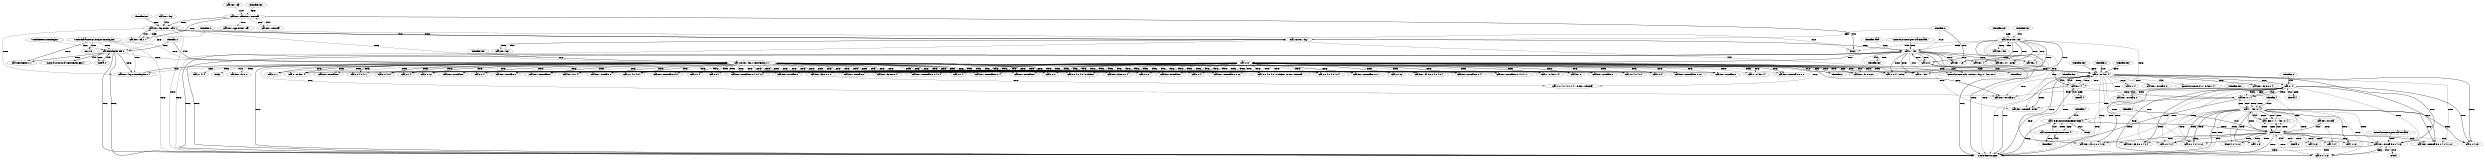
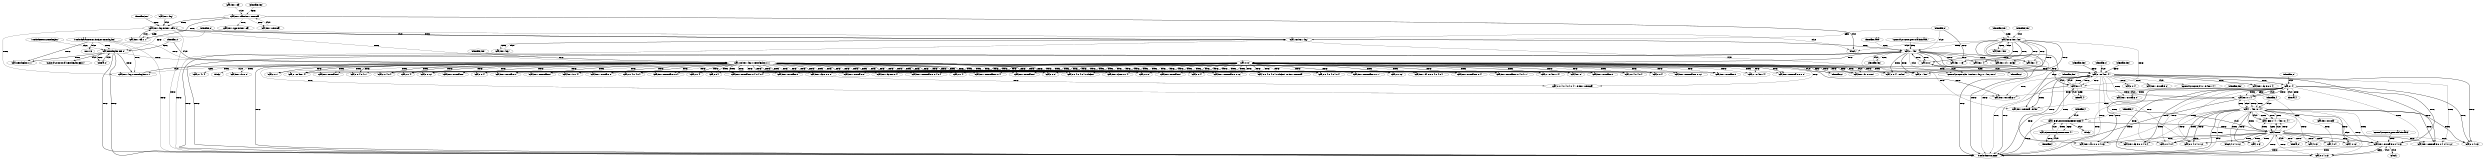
(2041, 55) -> (2041, 55)
none -> (1082, 72)
(2304, 129) -> (2349, 138)
